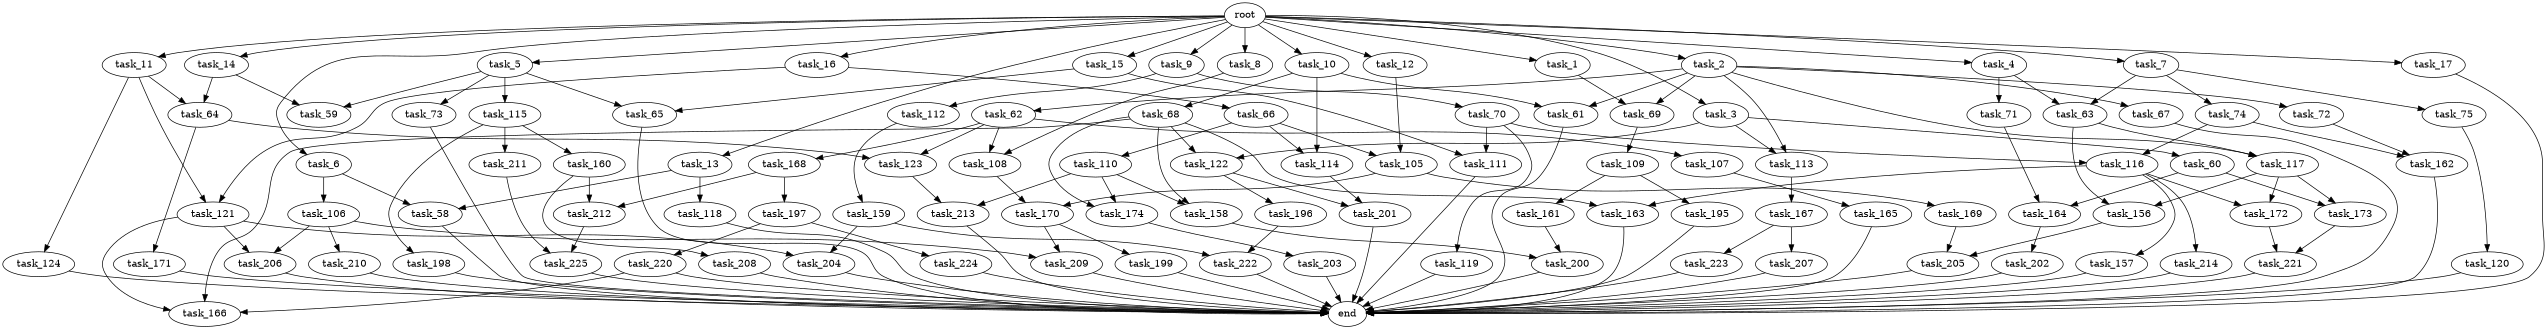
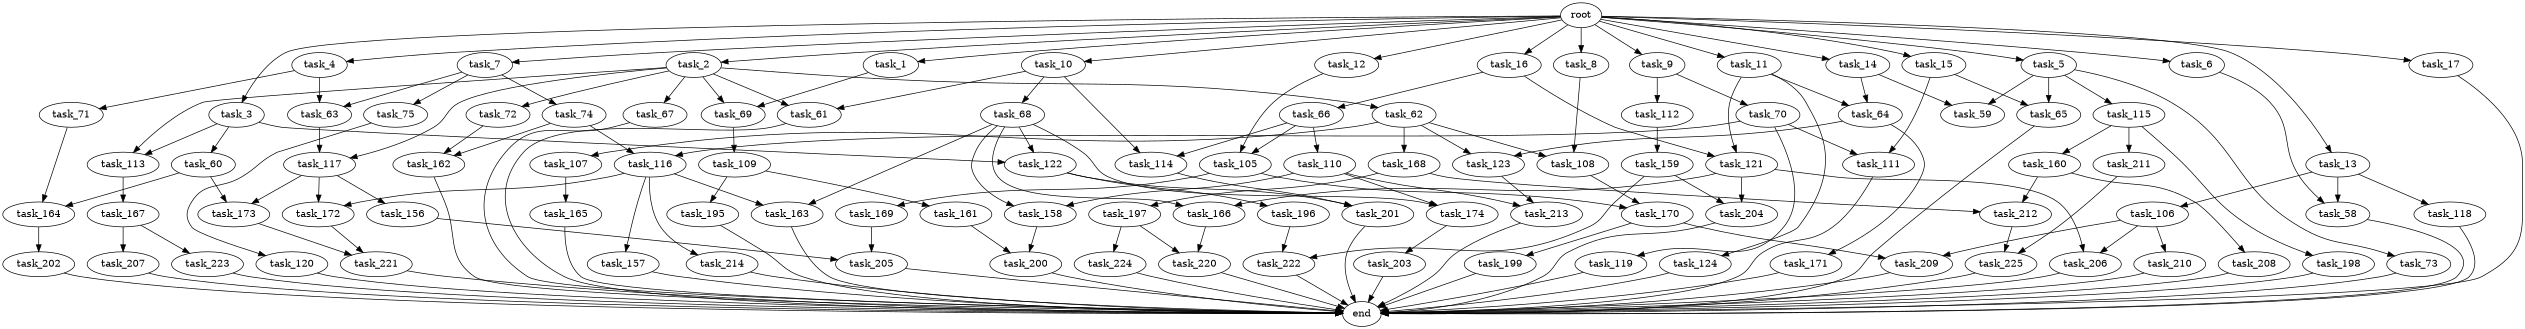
(2077, 171) -> none
(324, 186) -> (2246, 189)
(437, 299) -> (1203, 236)
